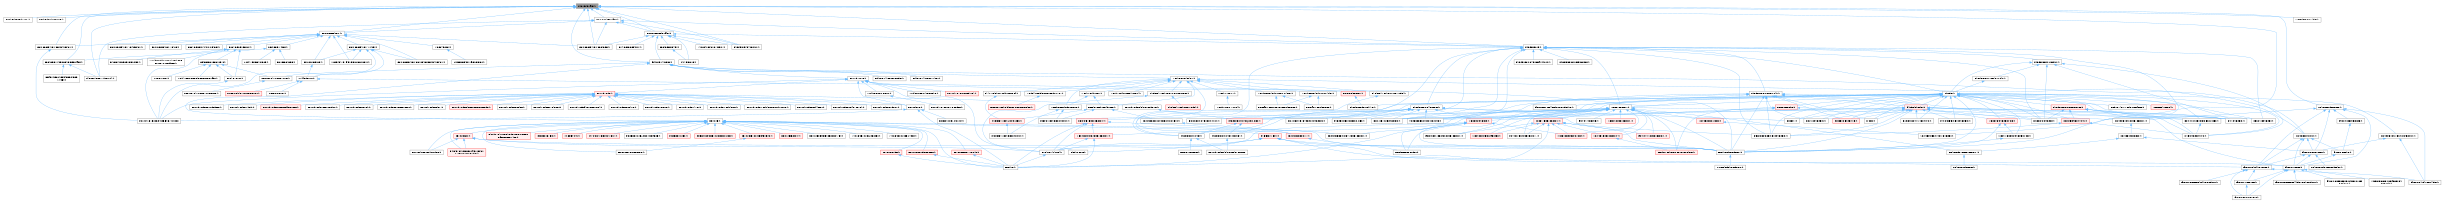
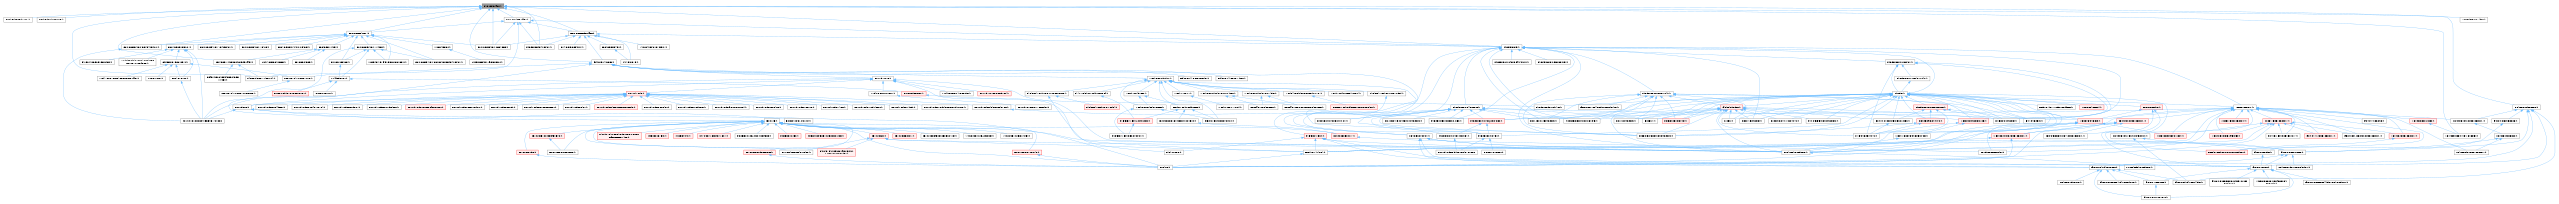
(2078, 112) -> none
(1964, 161) -> (2086, 175)
